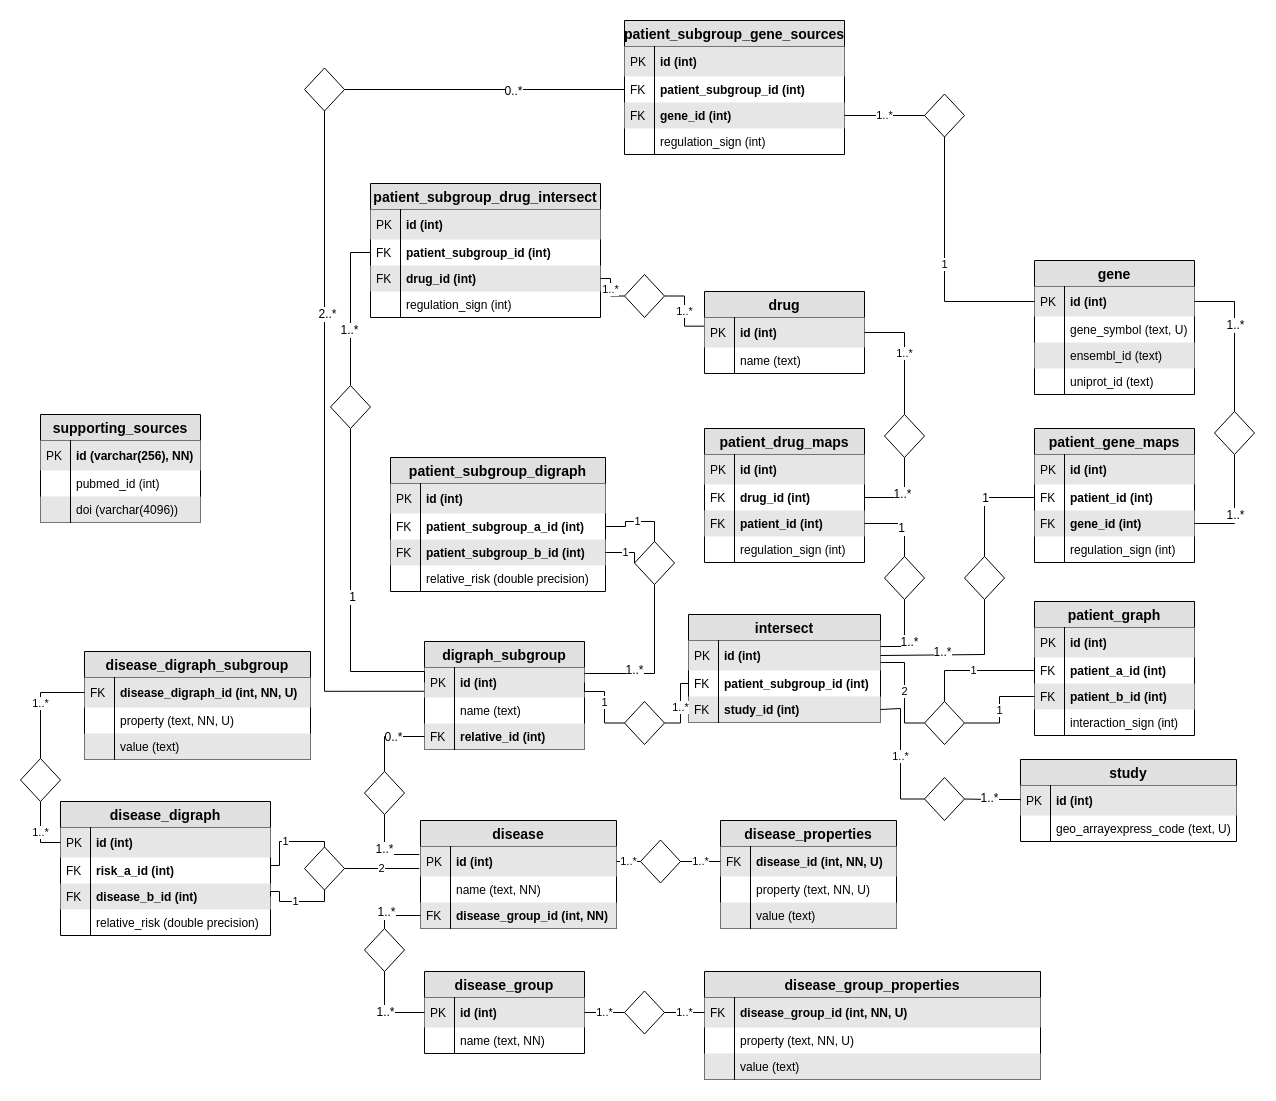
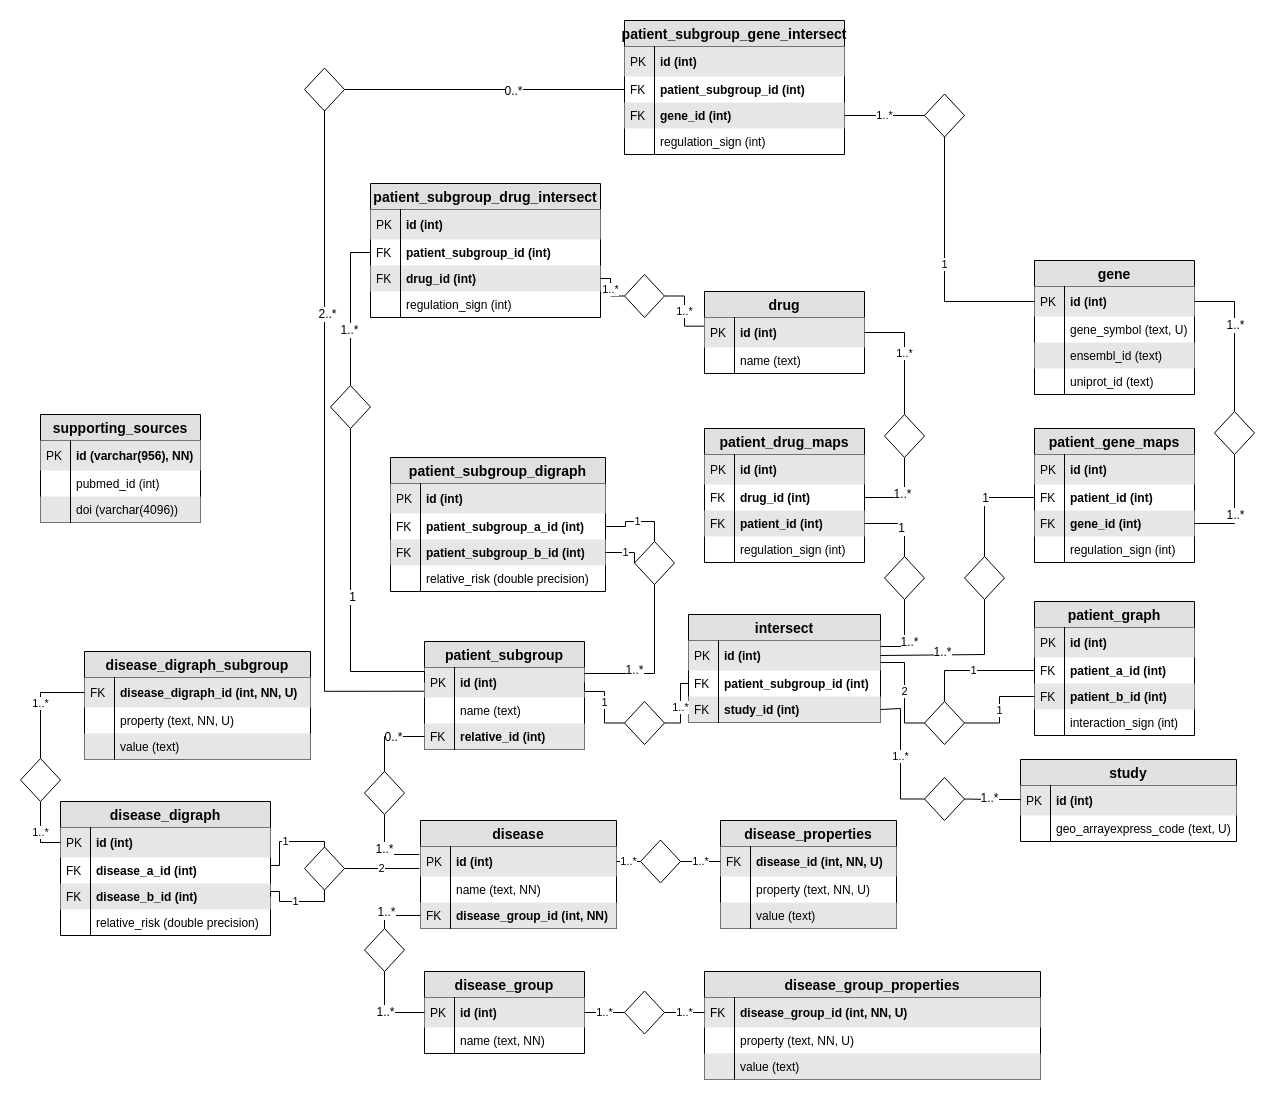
(734, 34) -> (734, 34)
(140, 456) -> (140, 456)
(504, 655) -> (504, 655)
(142, 871) -> (152, 871)
